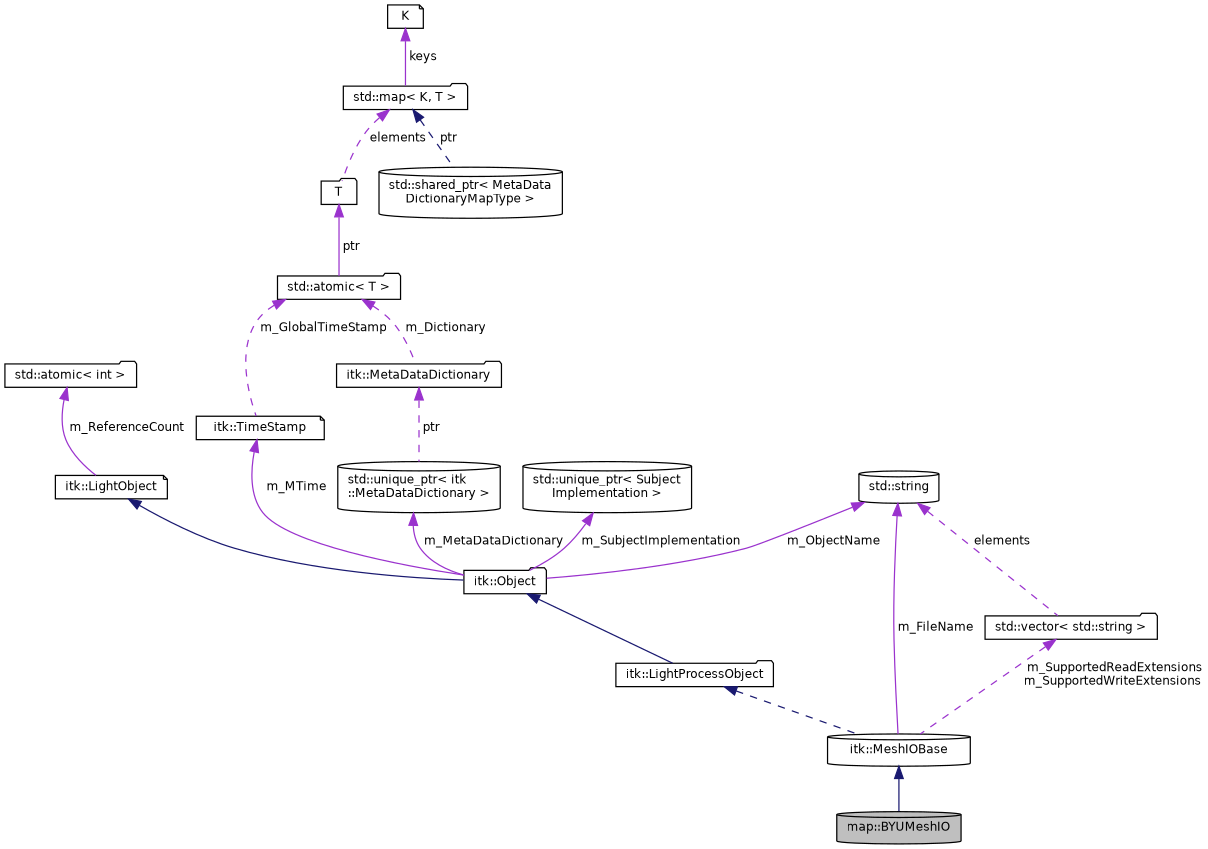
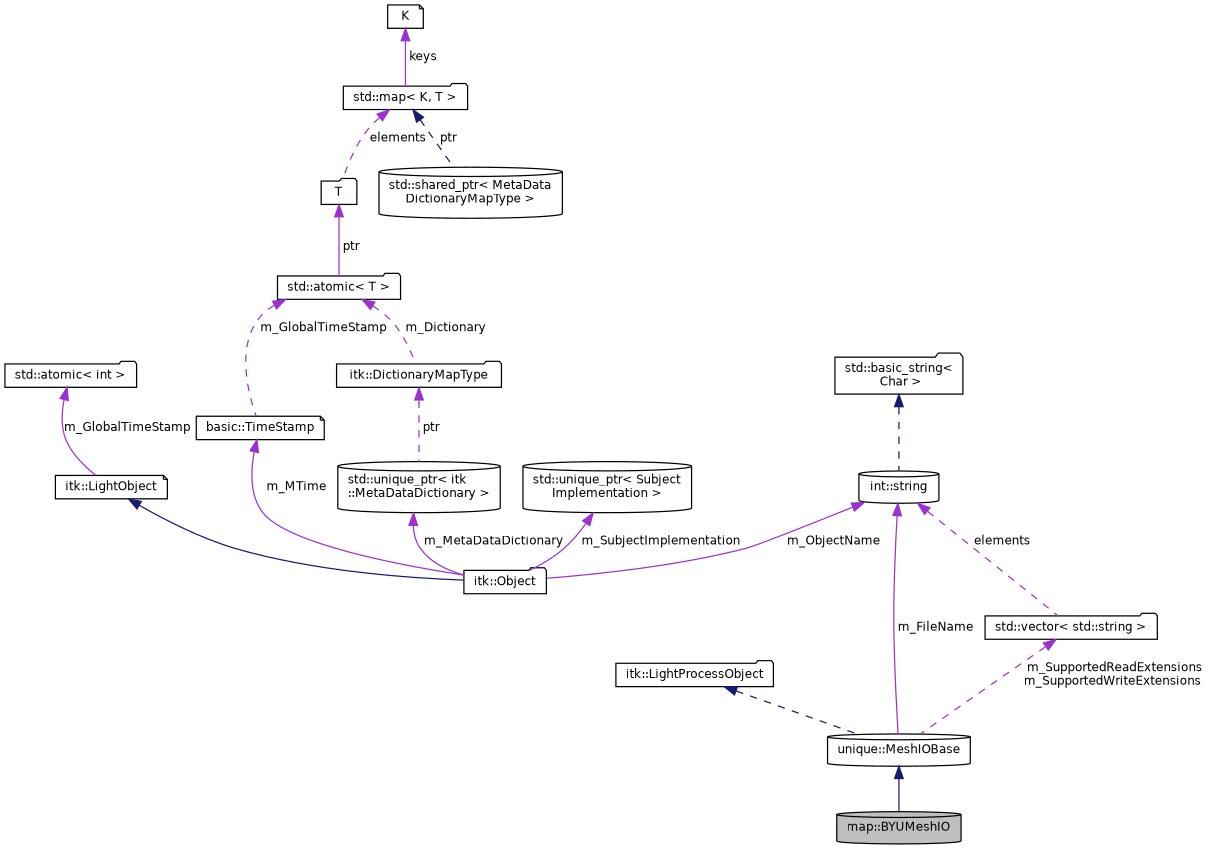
(419, 376) -> (419, 376)
none -> (899, 376)
(126, 428) -> (126, 428)
(260, 428) -> (260, 428)
(899, 487) -> (899, 487)
(606, 631) -> none
(899, 750) -> (899, 750)
